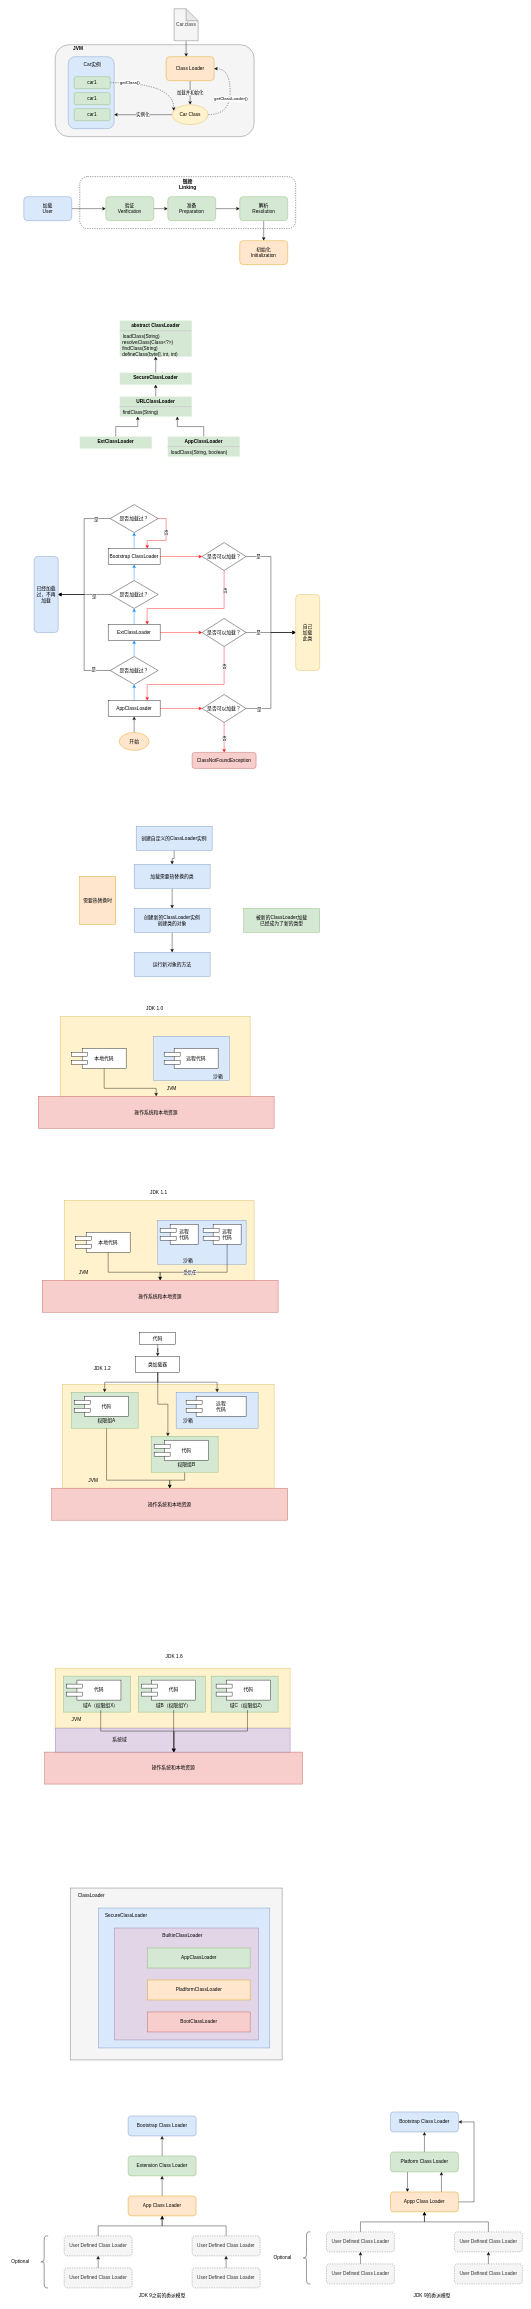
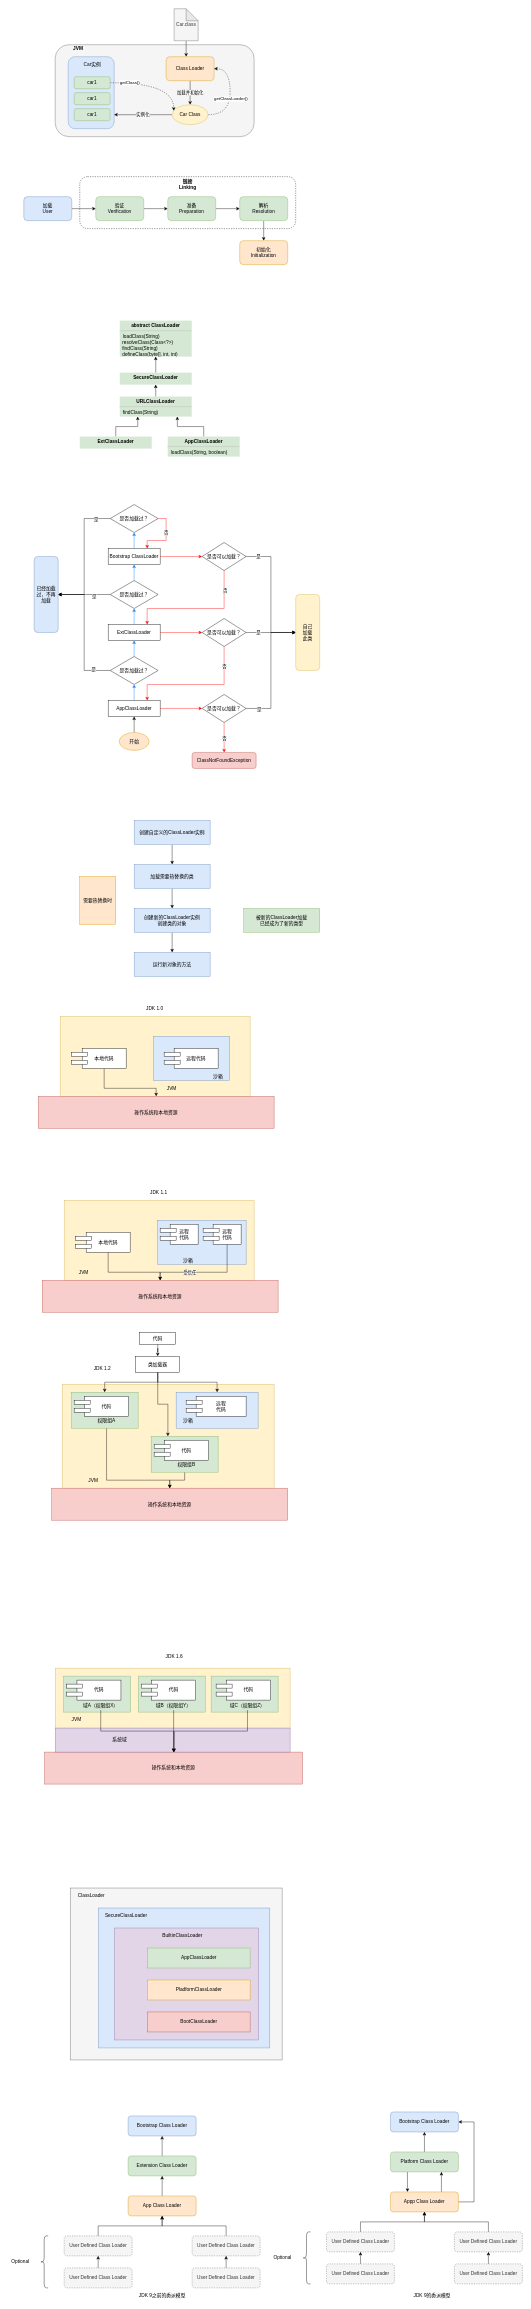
(130, 208) -> (120, 208)
(174, 838) -> (172, 832)
